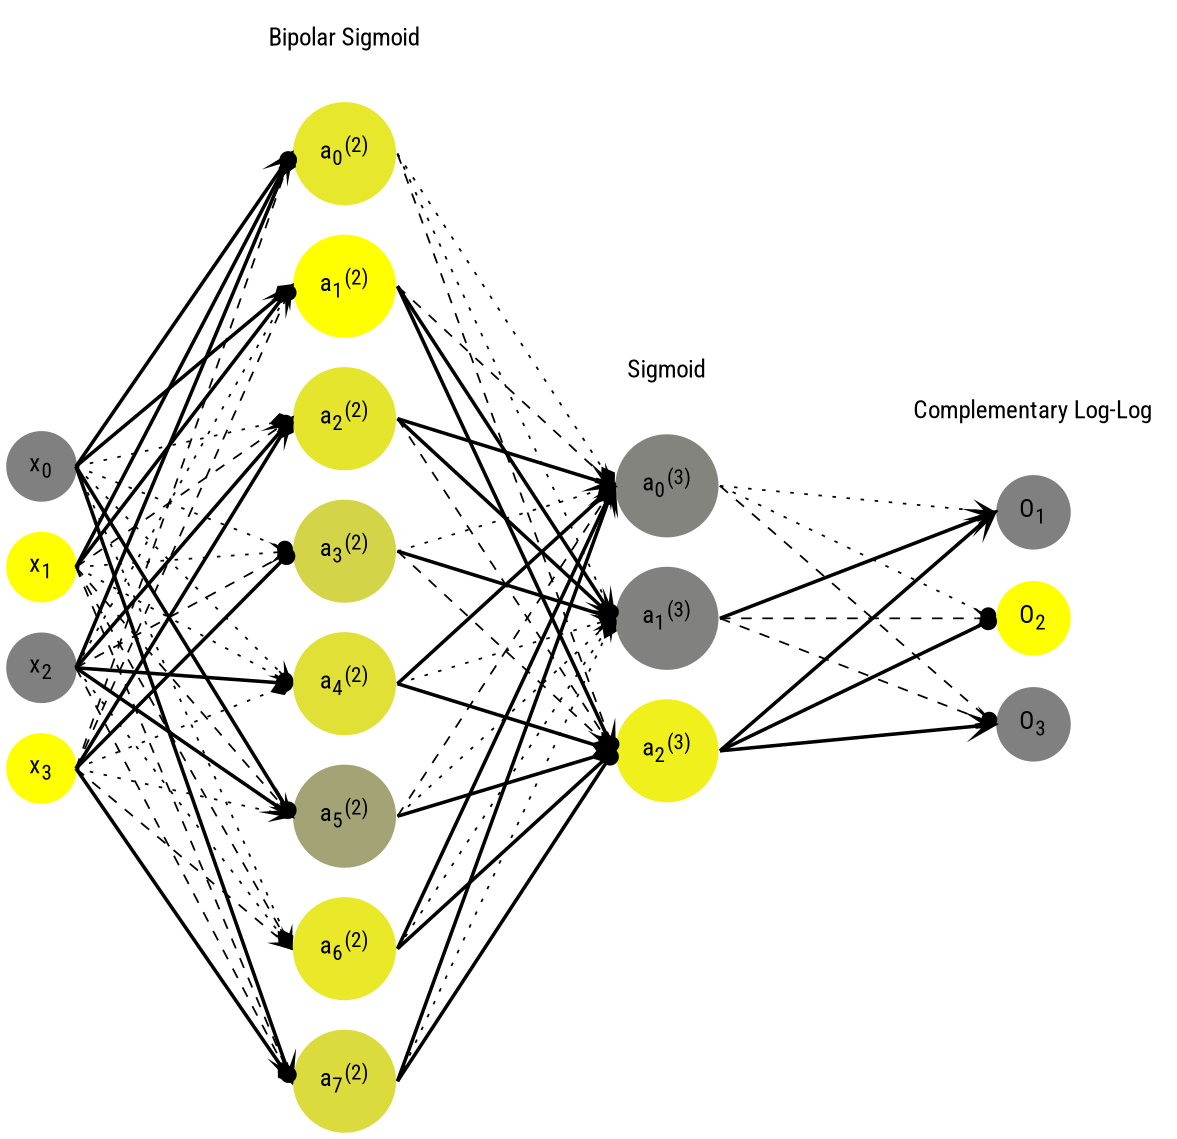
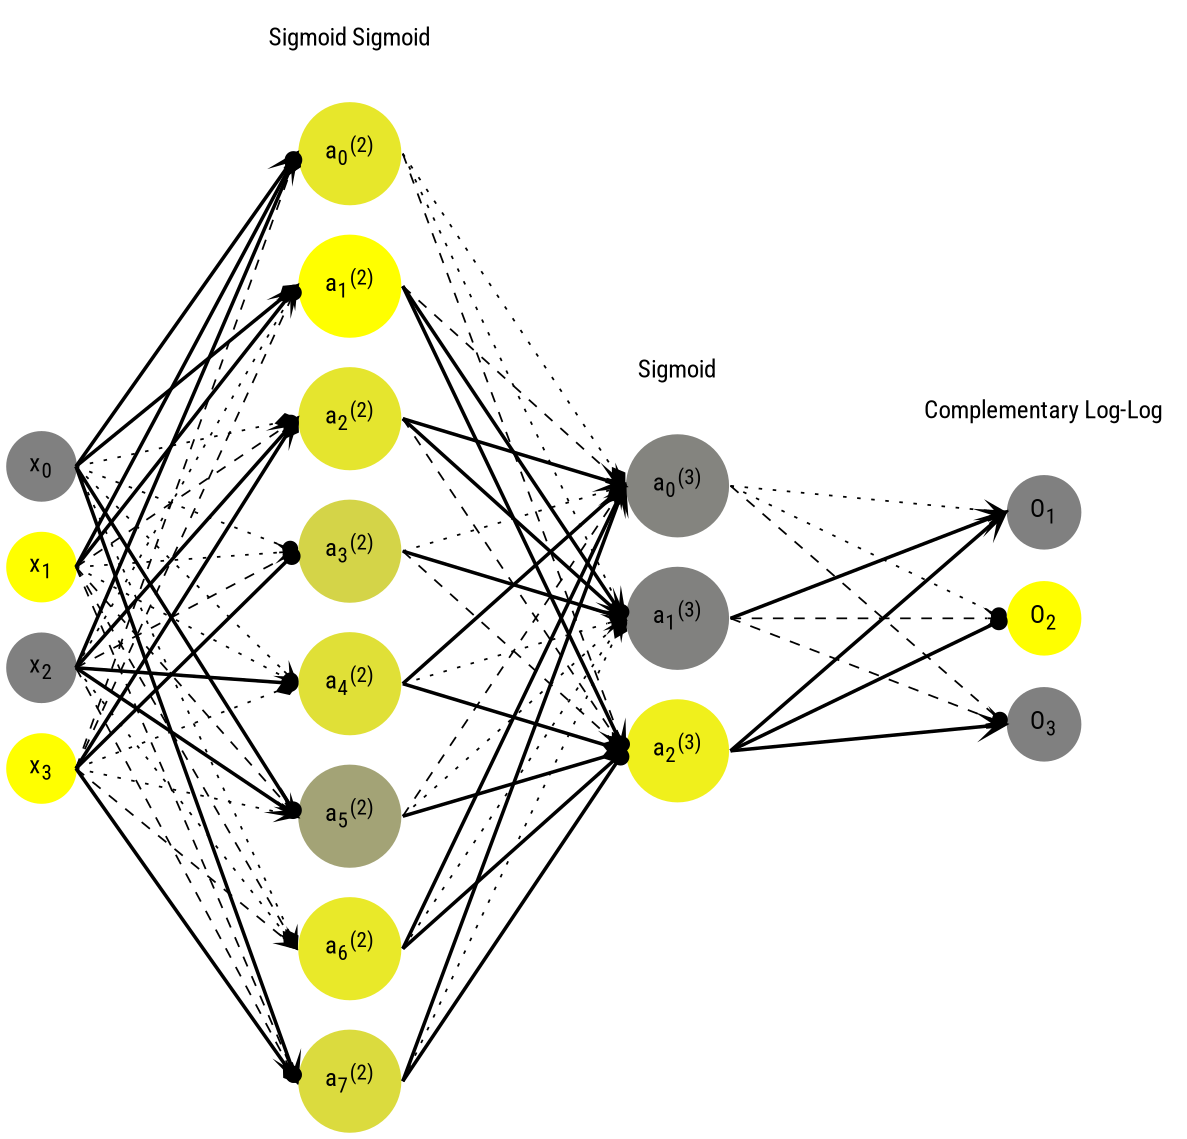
(344, 39) -> (350, 39)
